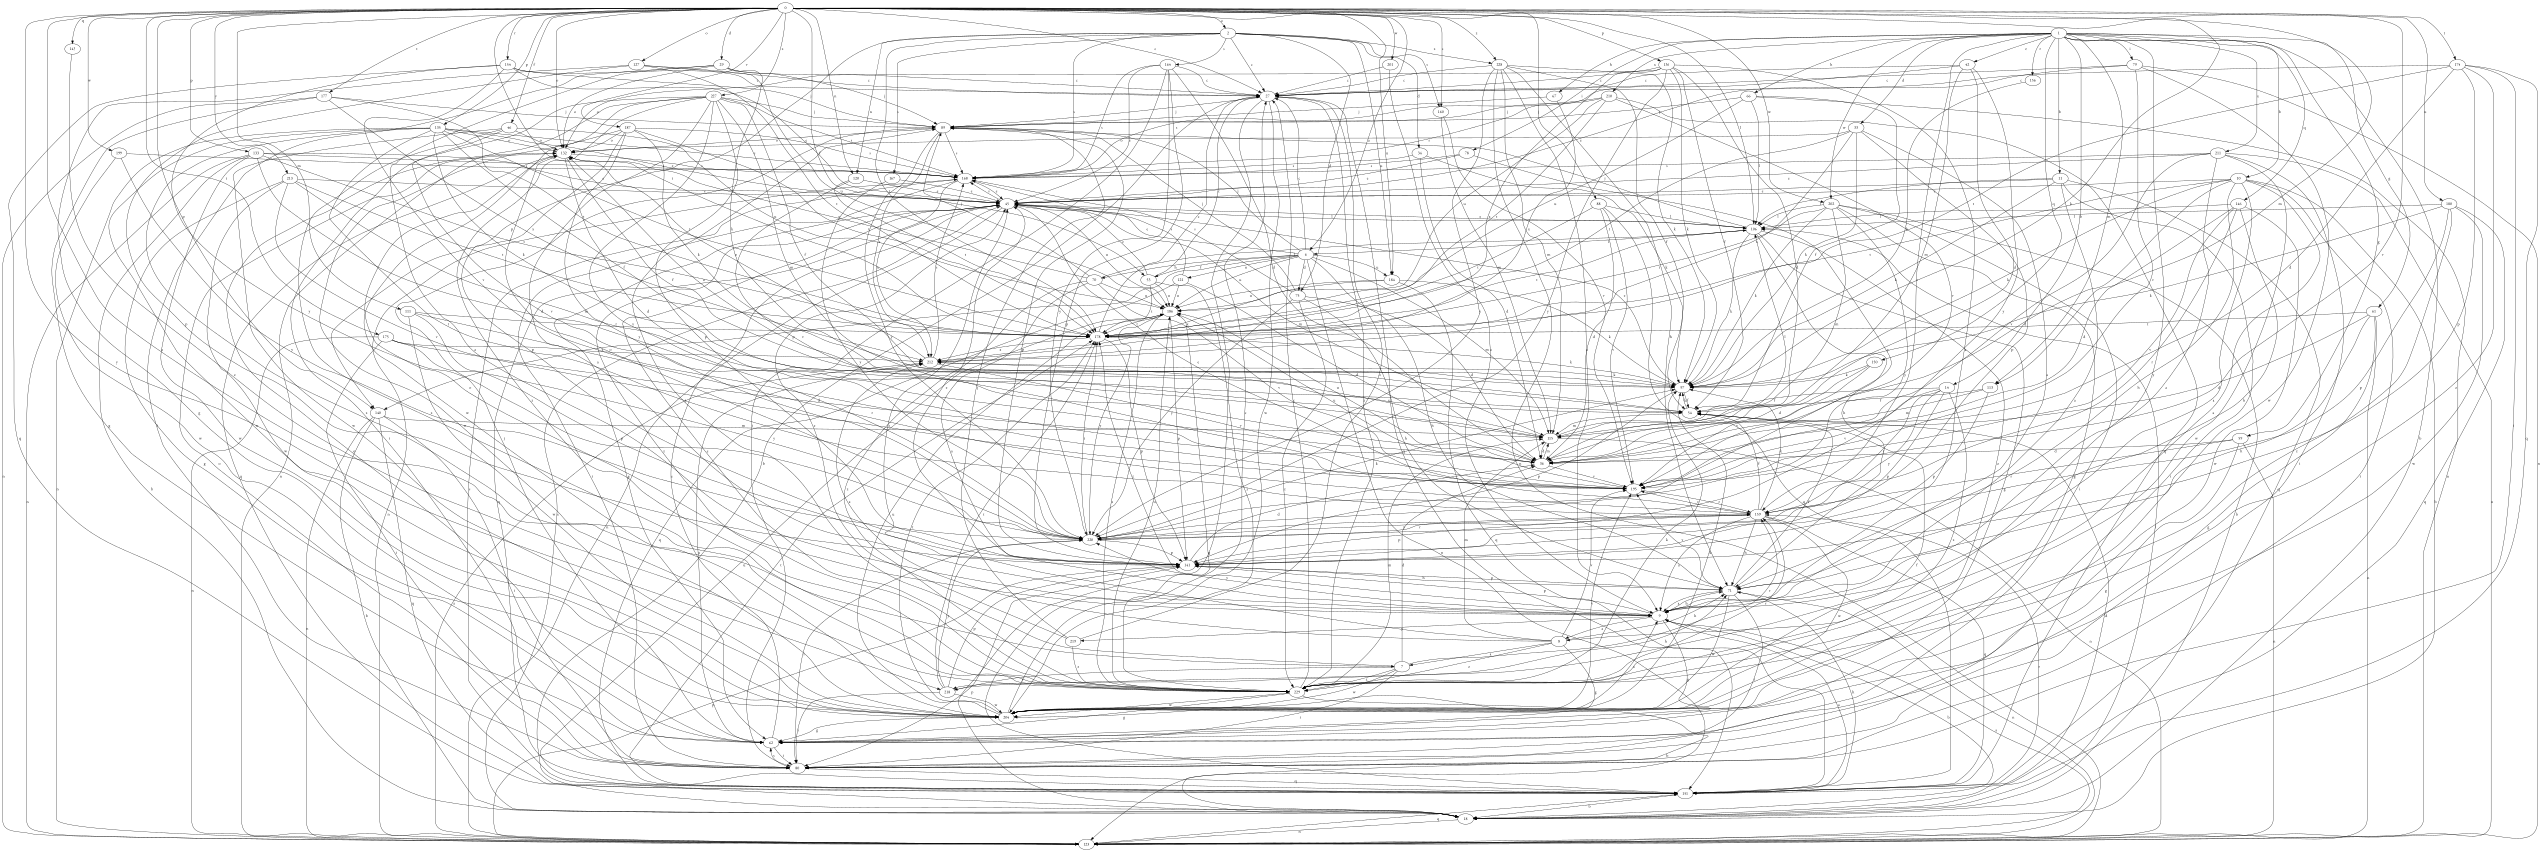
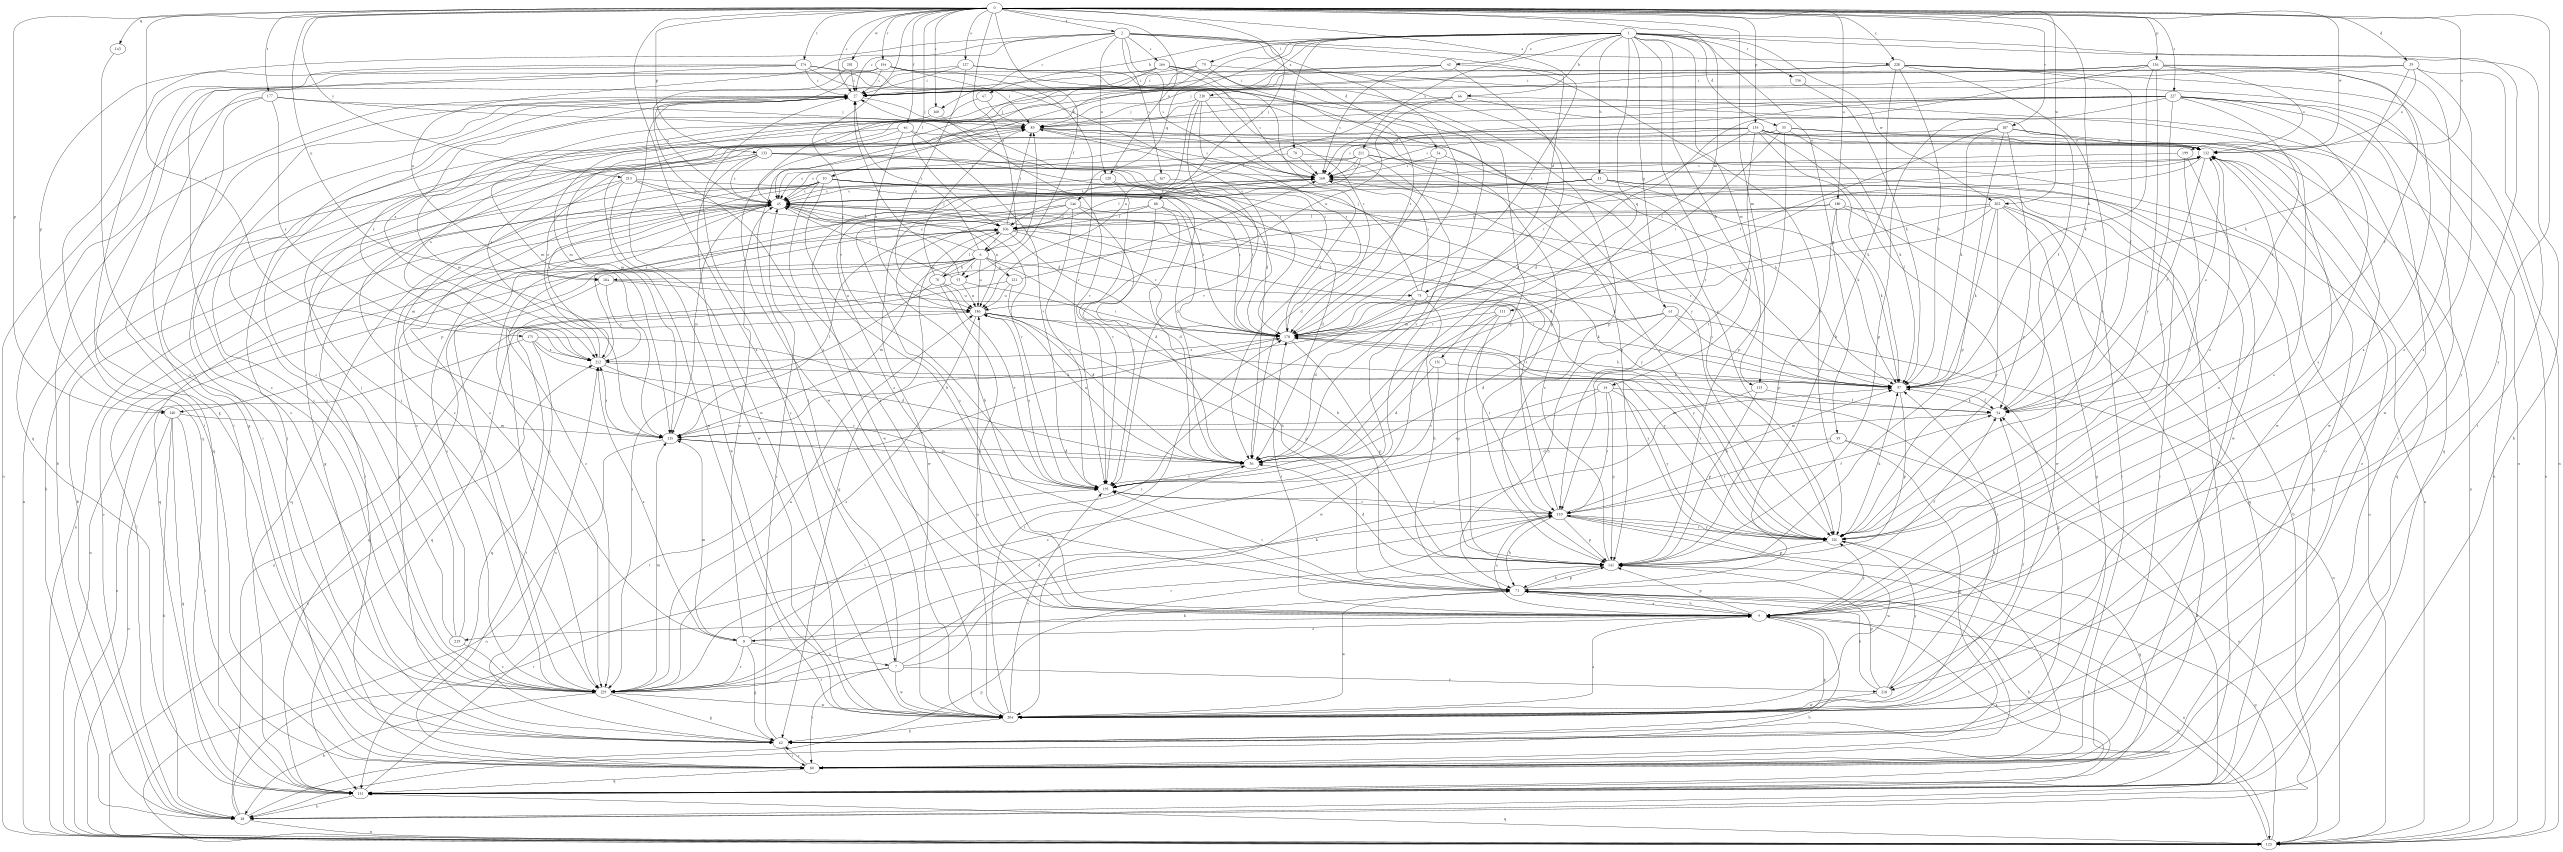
(845, 696) -> none
